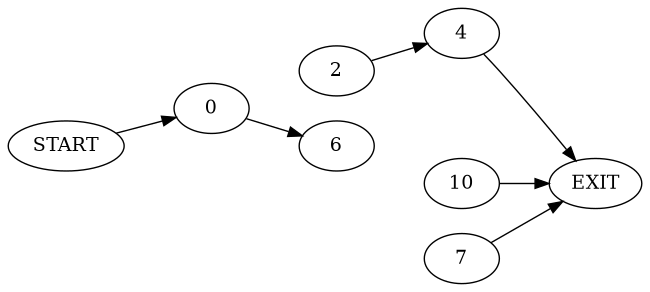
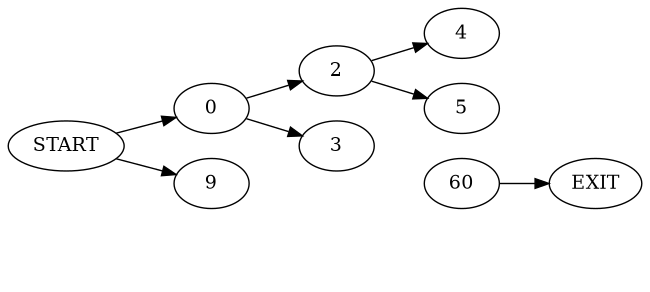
none -> (268, 92)
(526, 101) -> none
none -> (462, 108)
(337, 146) -> (337, 146)
none -> (212, 184)
(462, 184) -> (462, 184)
(462, 259) -> none
